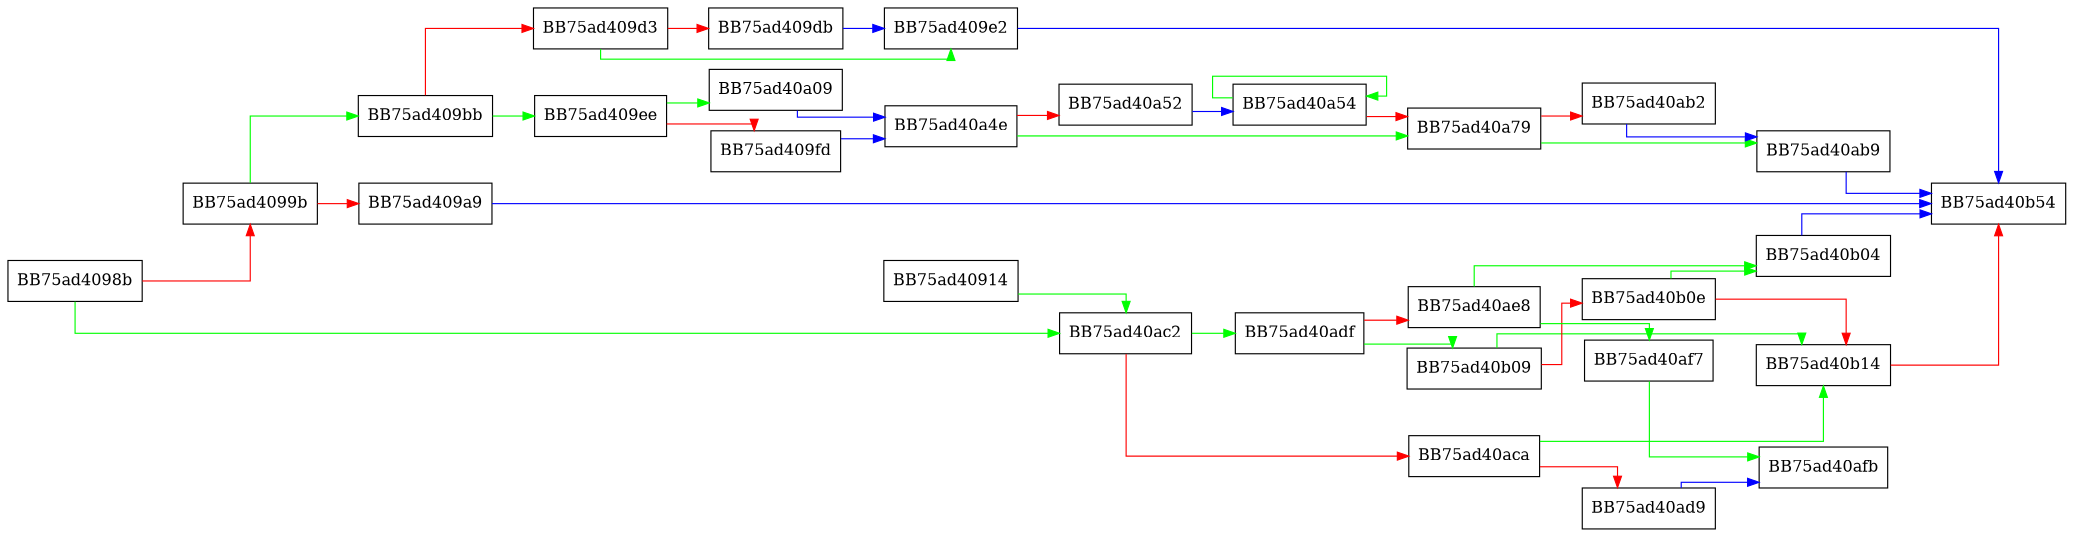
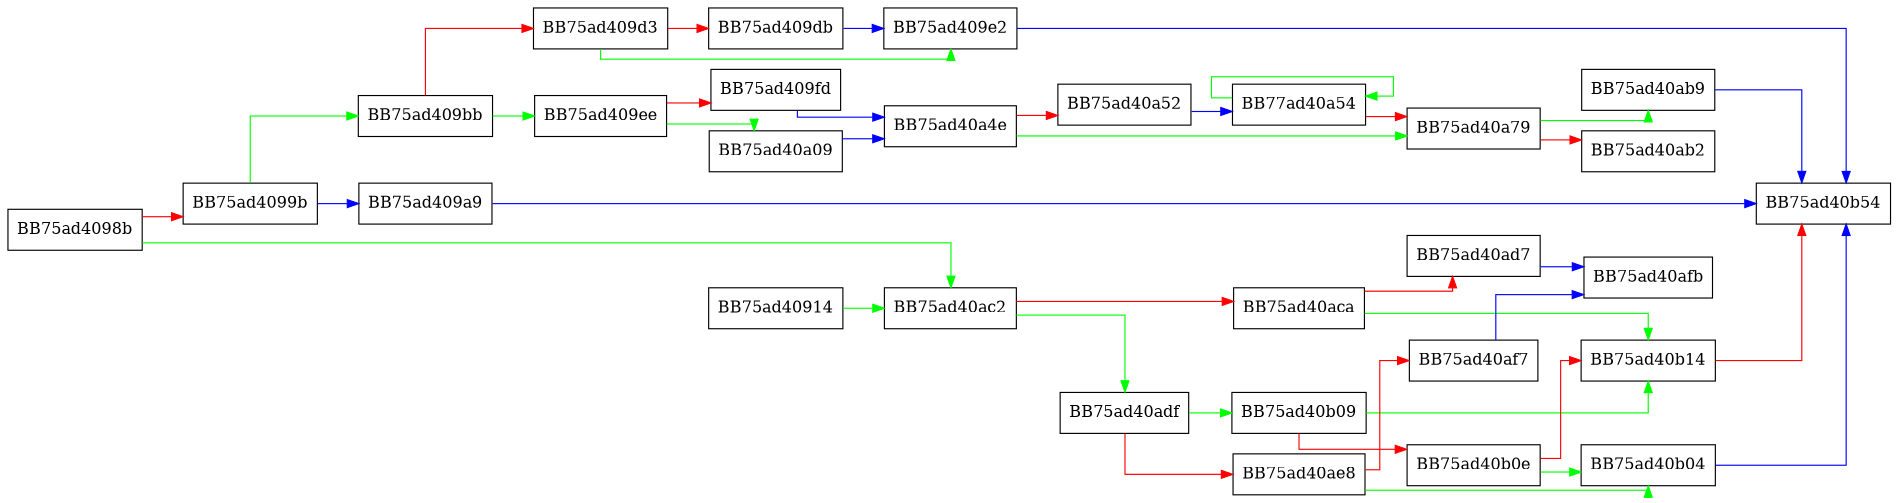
(1300, 105) -> (1299, 105)
(1680, 137) -> none
(332, 204) -> (332, 204)
(1597, 324) -> (1380, 421)
(1661, 457) -> (1511, 295)
(1649, 508) -> (1474, 256)
